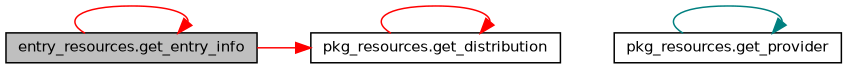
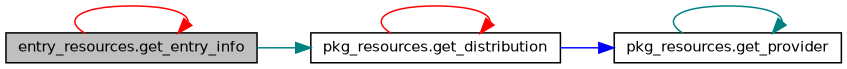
(276, 48) -> (276, 48)
none -> (580, 48)
